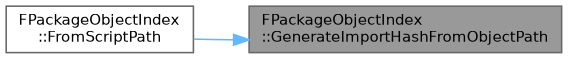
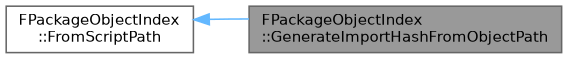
(213, 40) -> (229, 19)
